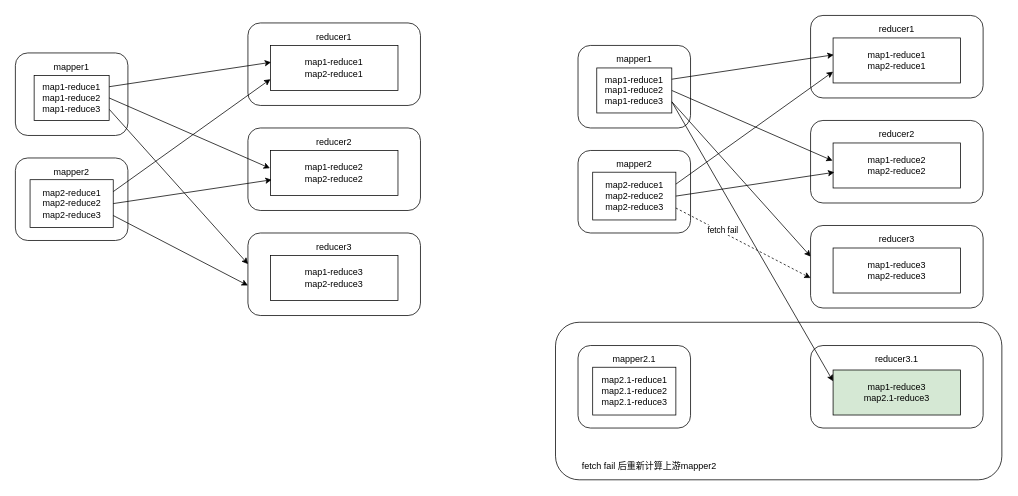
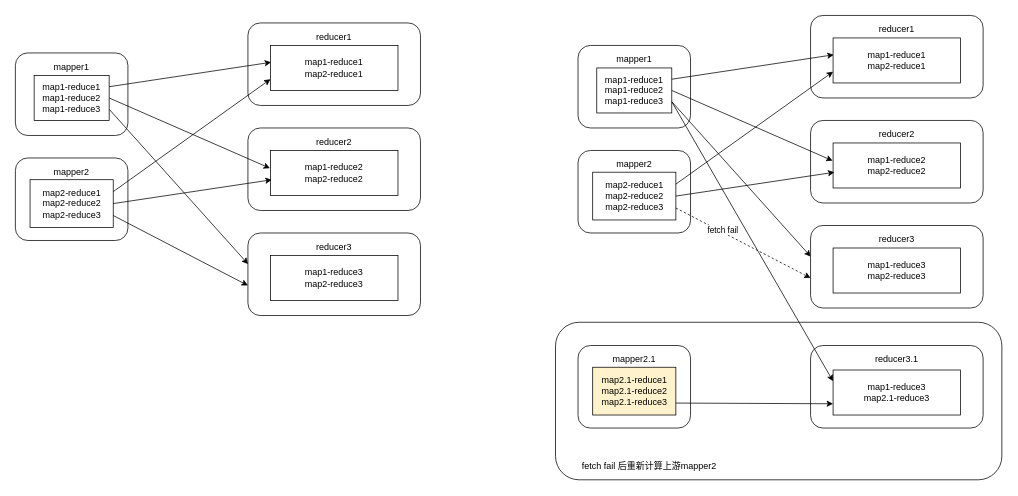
(634, 391) -> (634, 391)
(897, 392) -> (897, 392)
none -> (763, 403)
